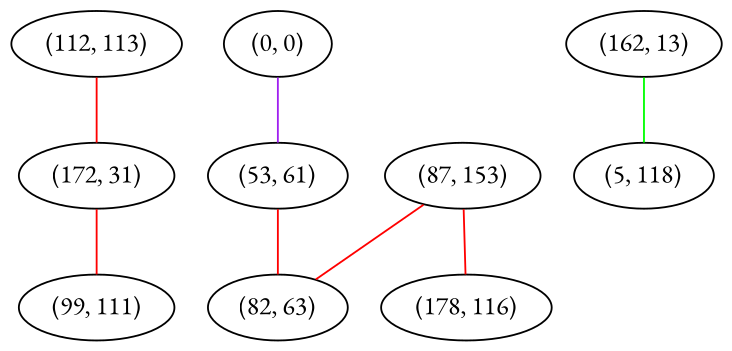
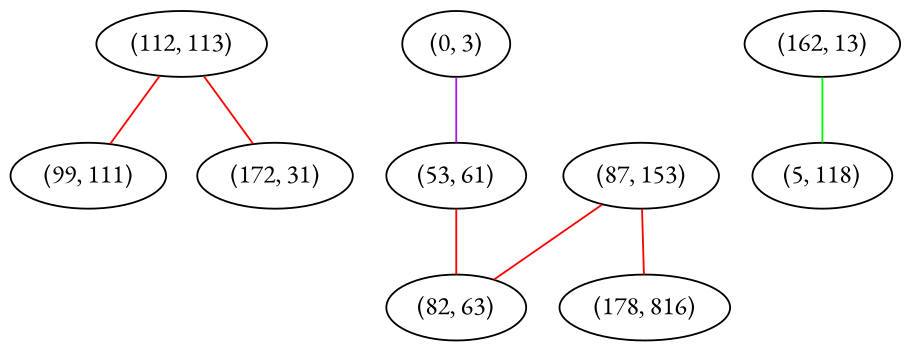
(278, 44) -> (456, 44)
(97, 242) -> (135, 110)
(466, 308) -> (645, 308)
